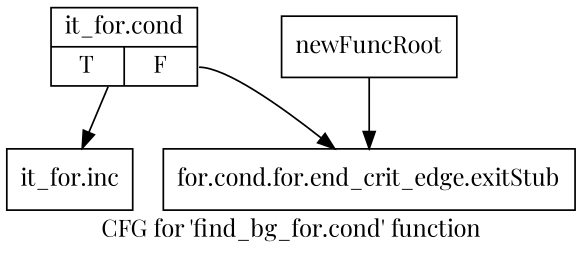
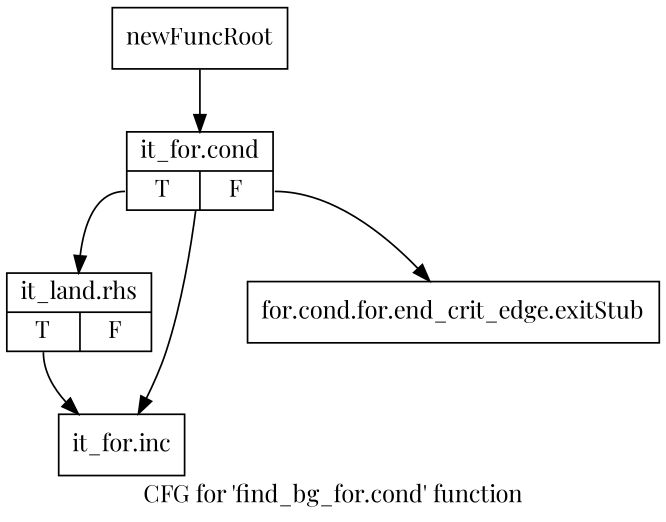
(369, 104) -> (200, 92)
none -> (79, 312)
